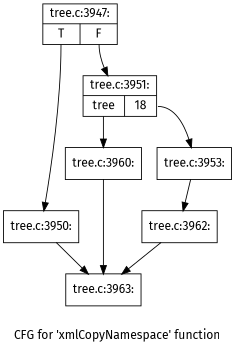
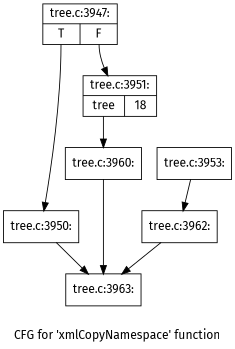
(178, 118) -> none
